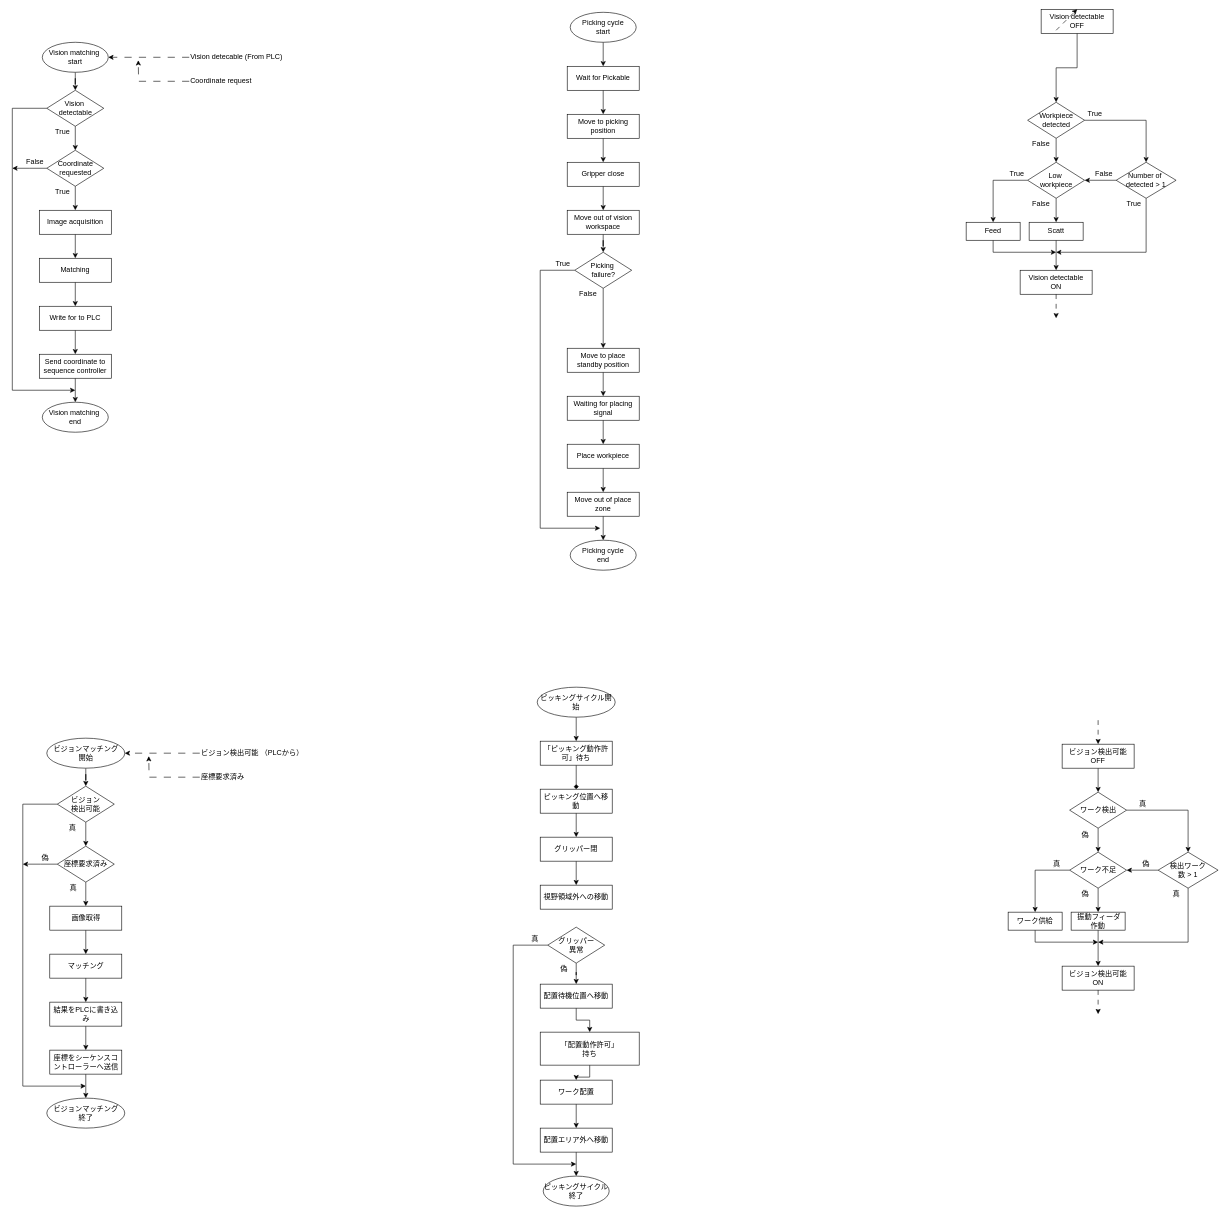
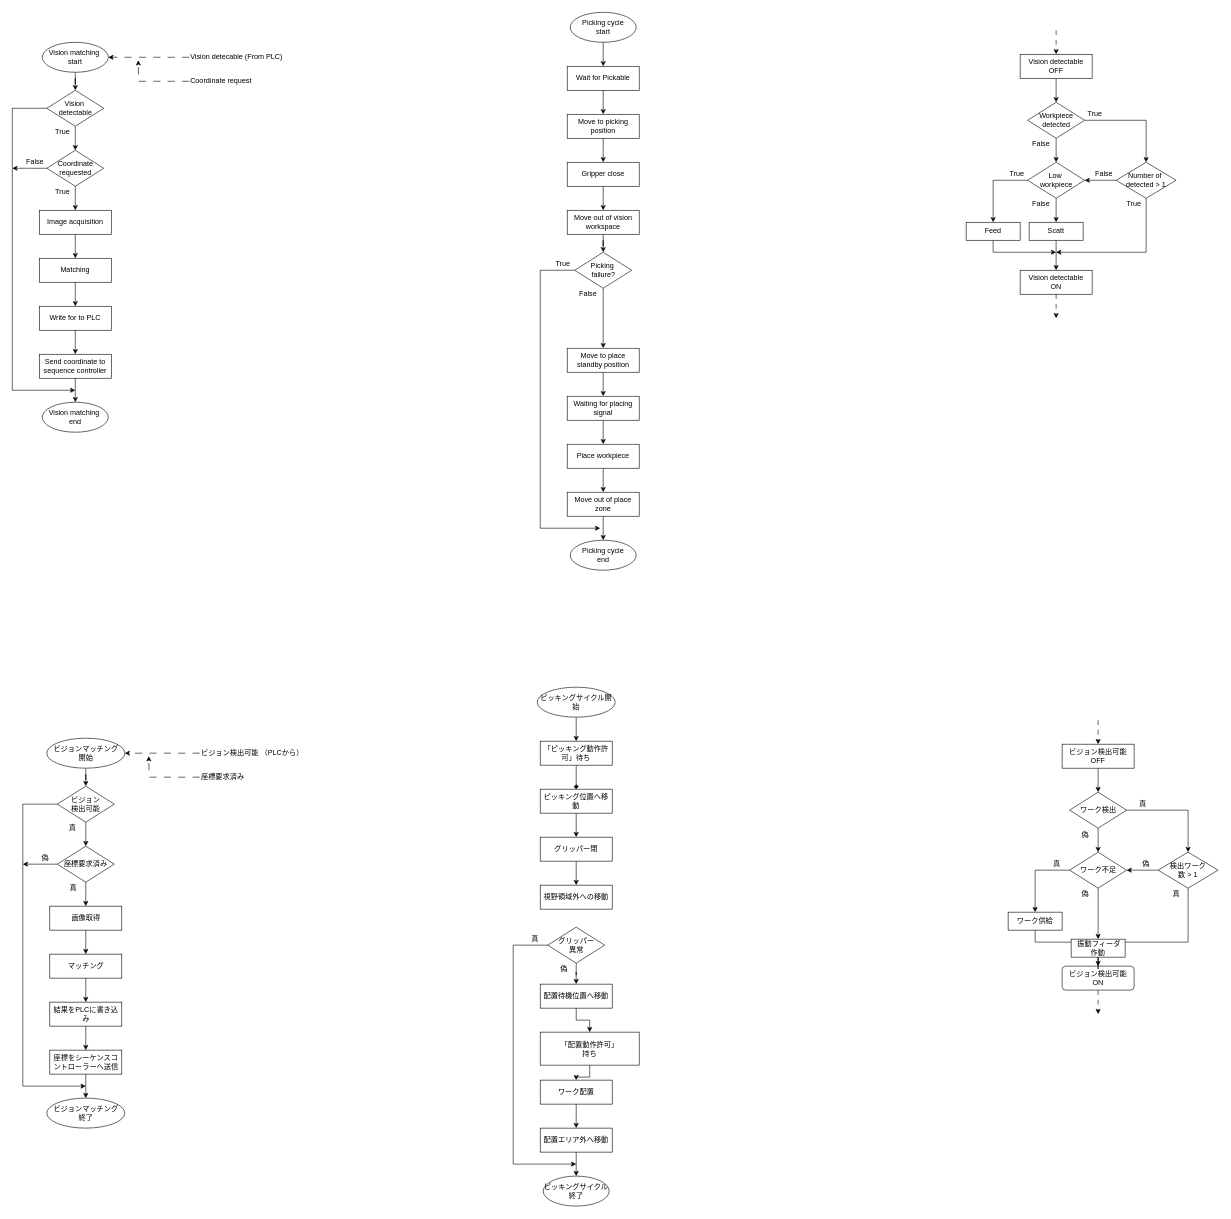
(1077, 21) -> (1056, 66)
(1098, 921) -> (1098, 948)
(1098, 978) -> (1098, 978)
